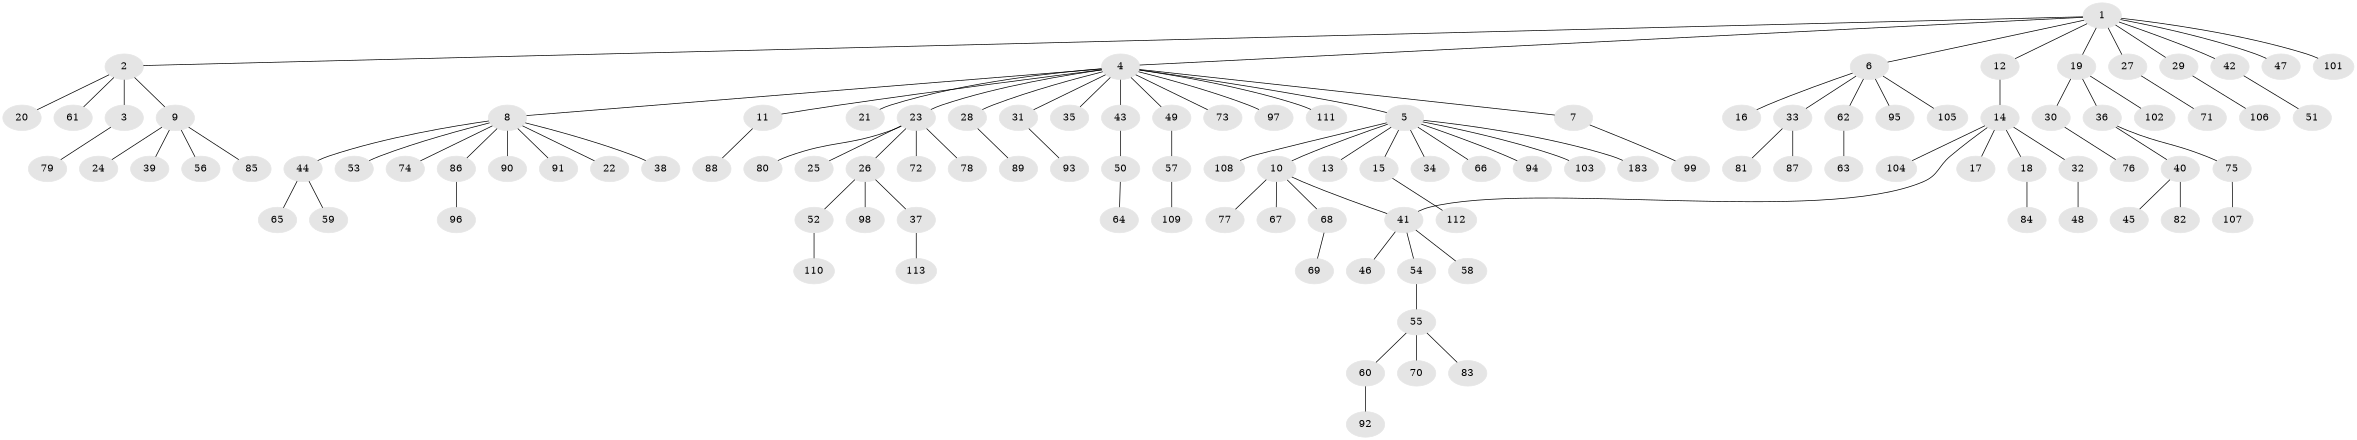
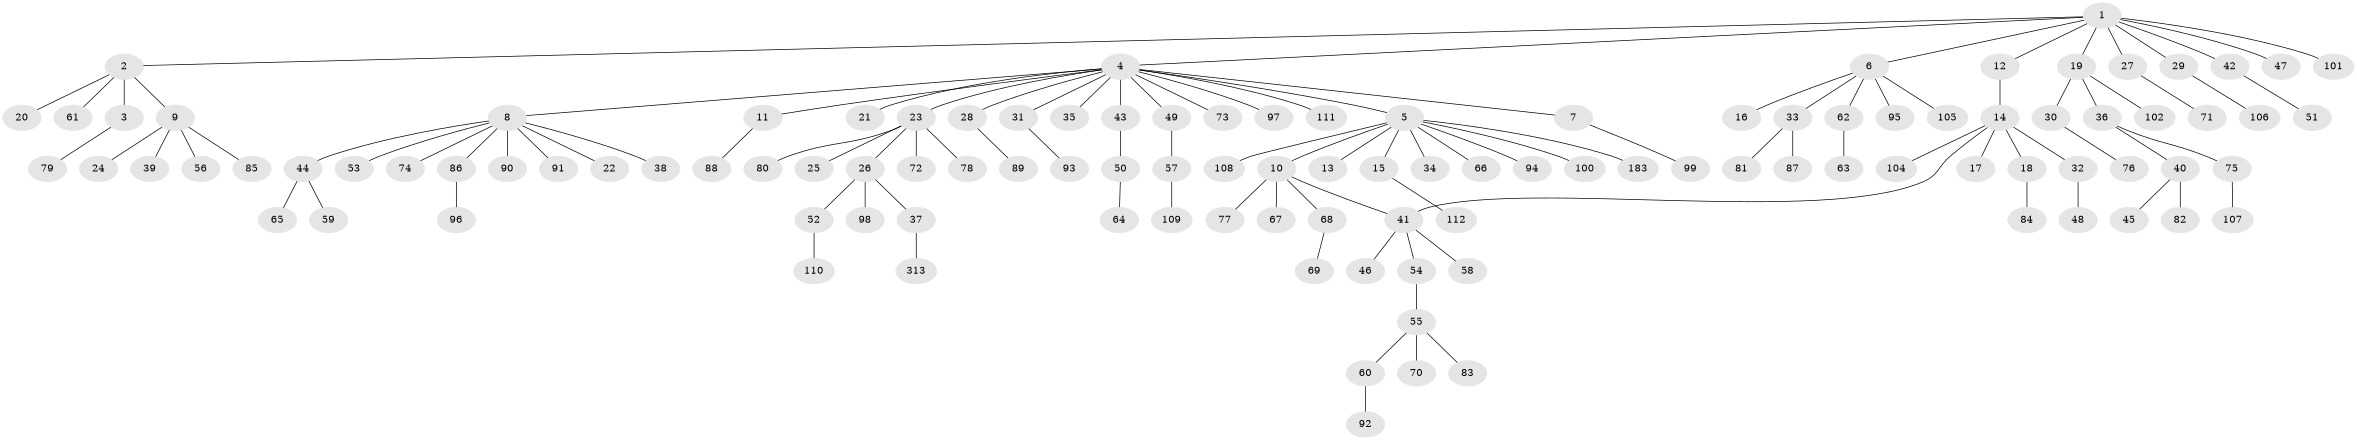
(1585, 169) -> (1585, 169)
(916, 271) -> (916, 271)
